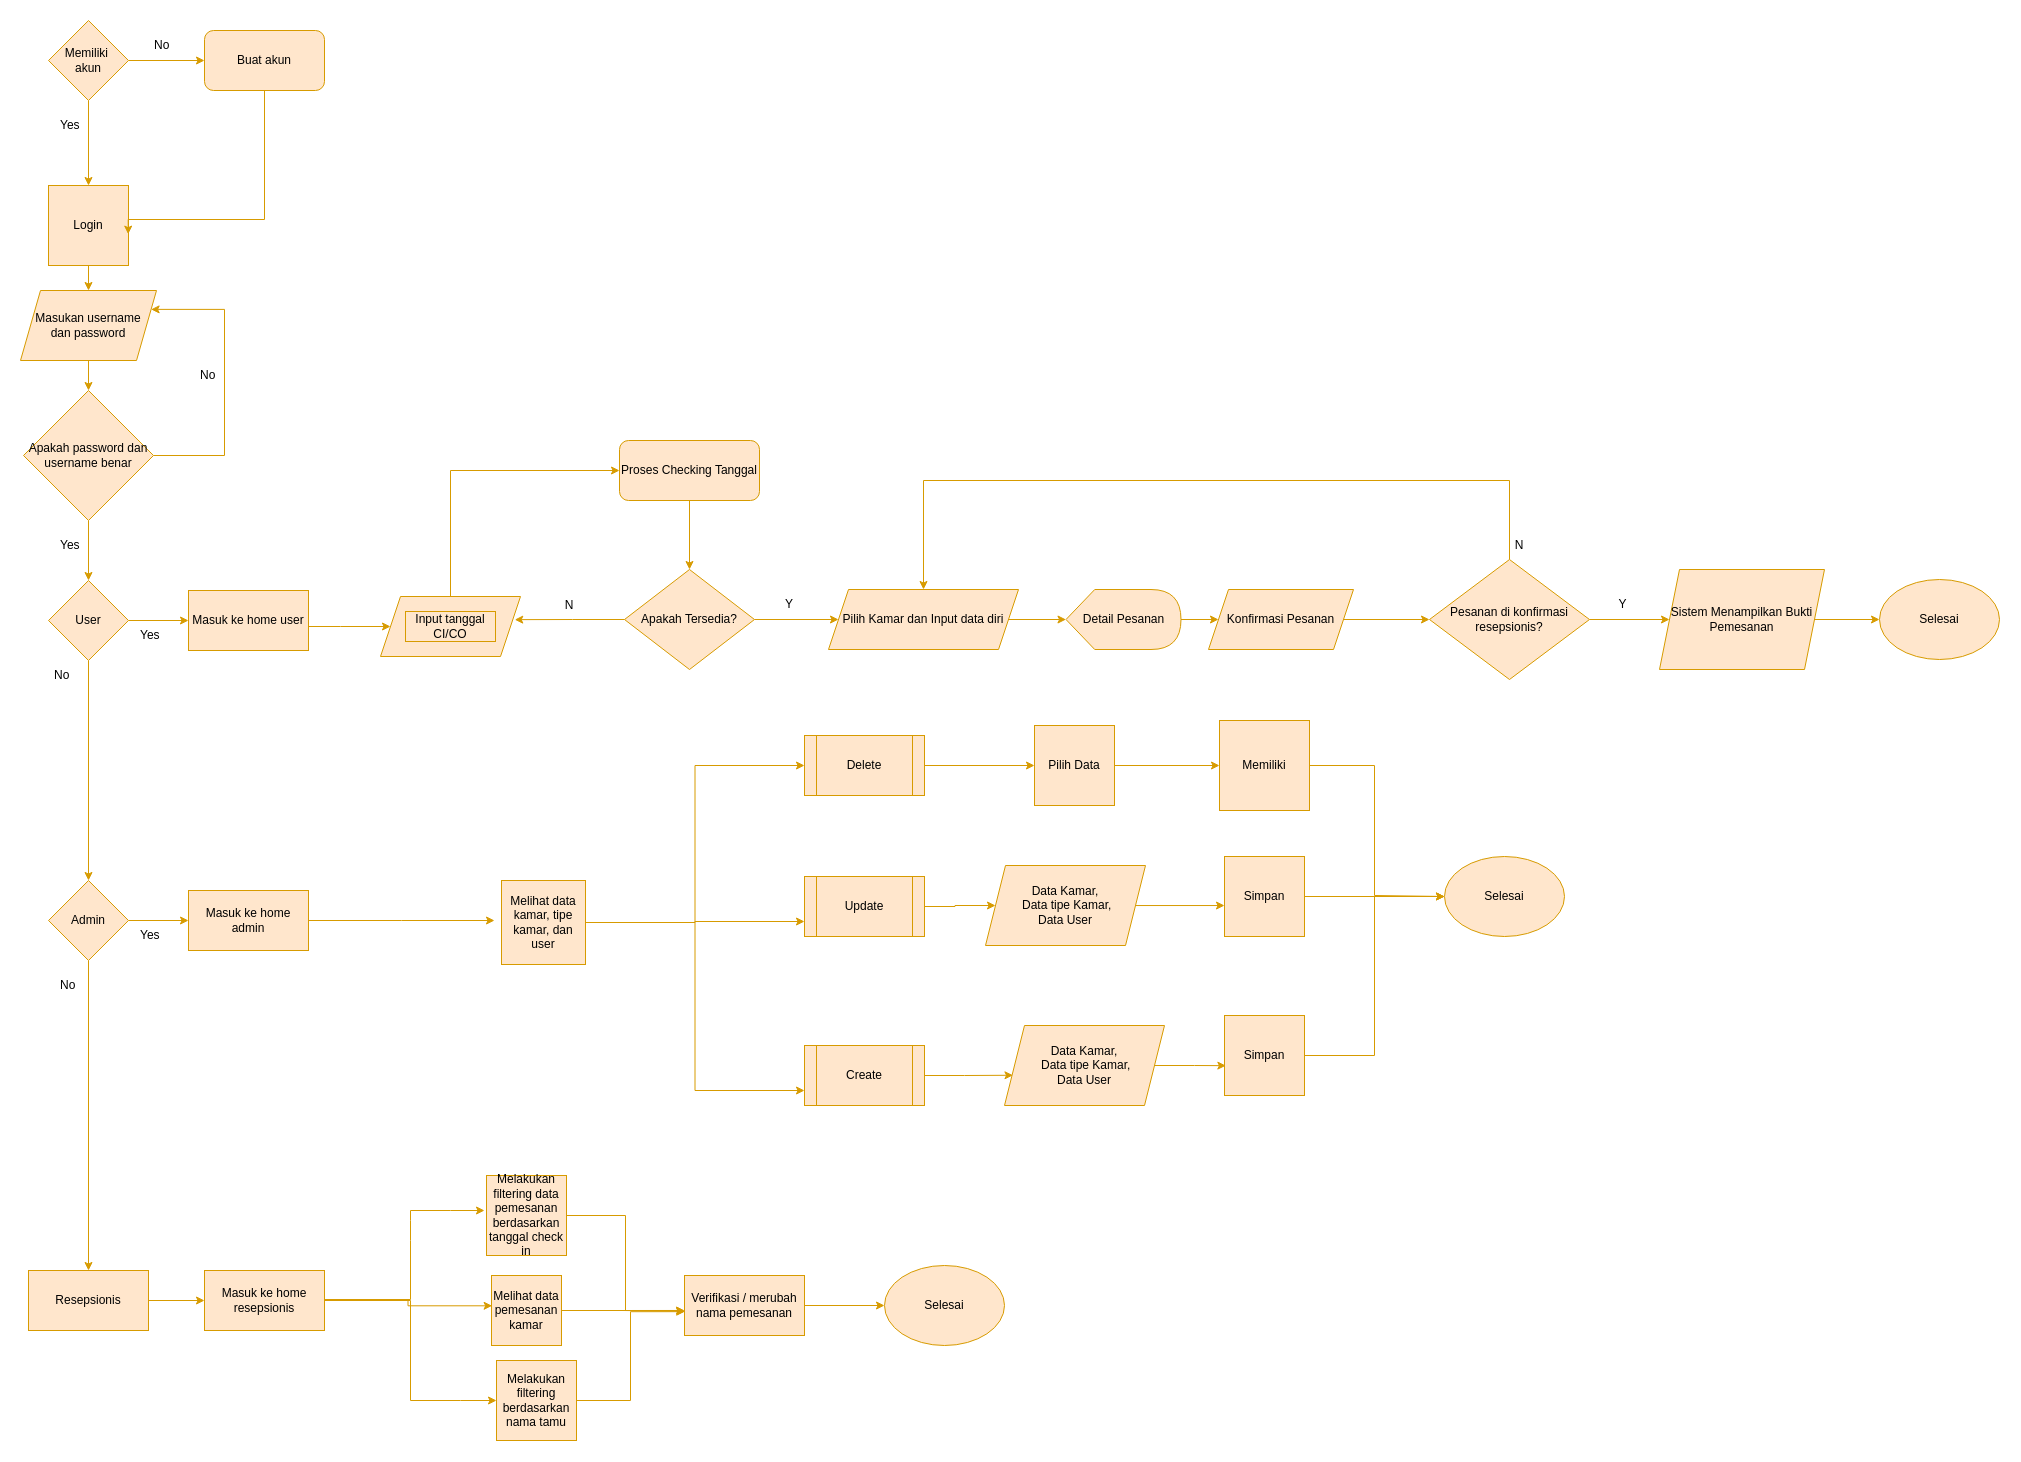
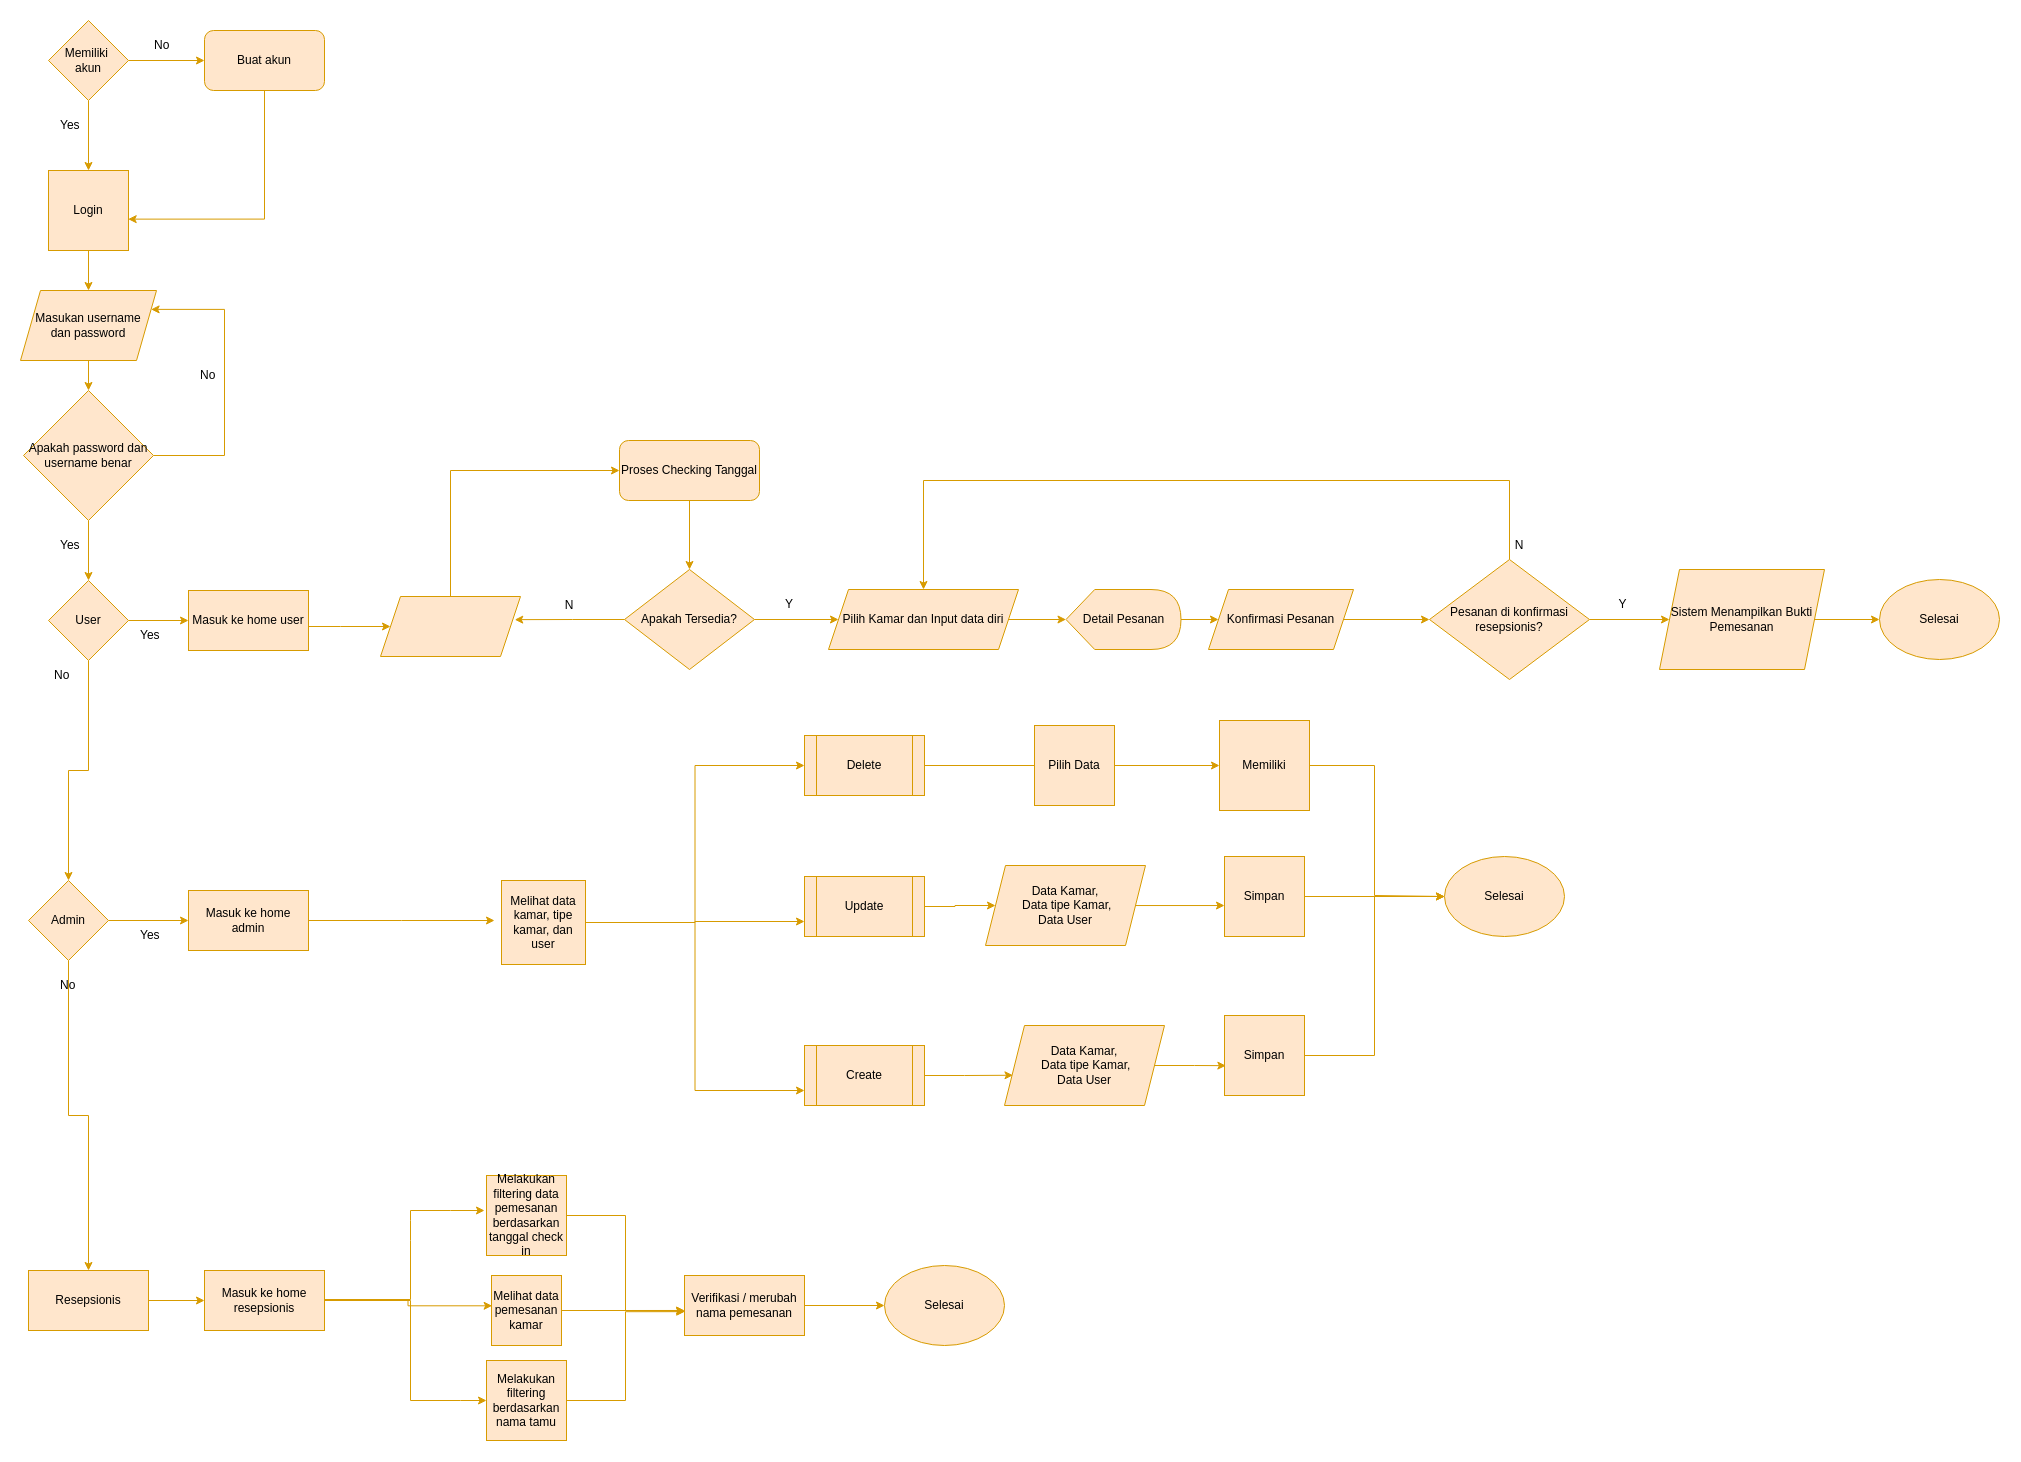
(89, 226) -> (89, 211)
(451, 627) -> none
(1026, 766) -> (1028, 766)
(89, 921) -> (69, 921)
(537, 1401) -> (527, 1401)
